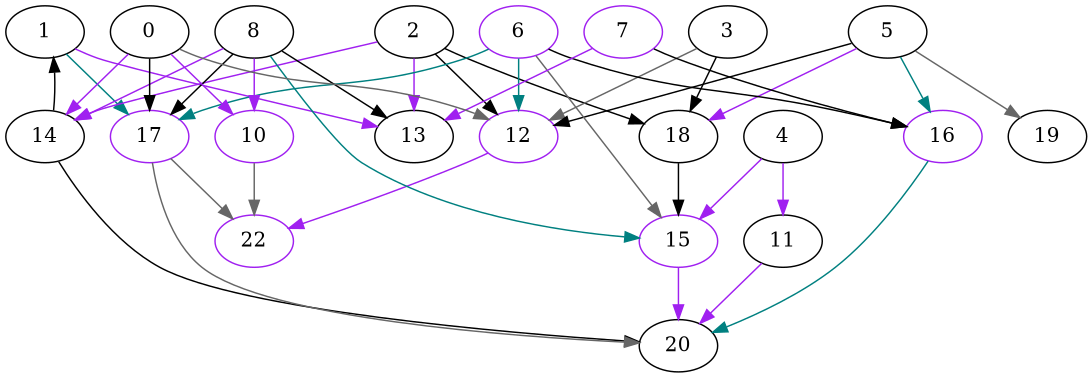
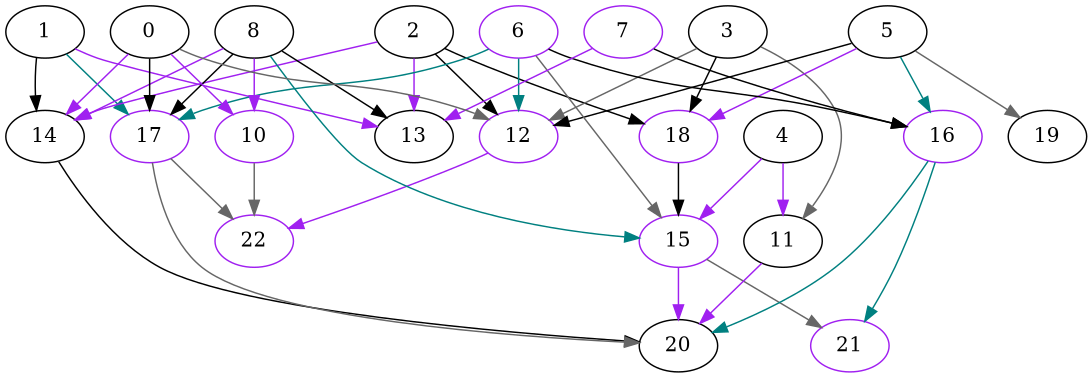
(55, 91) -> (35, 77)
none -> (840, 122)
(678, 137) -> (678, 137)
none -> (850, 346)
